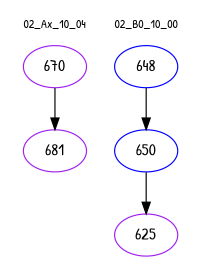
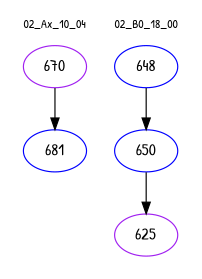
(147, 25) -> (147, 25)
(55, 151) -> (55, 151)
